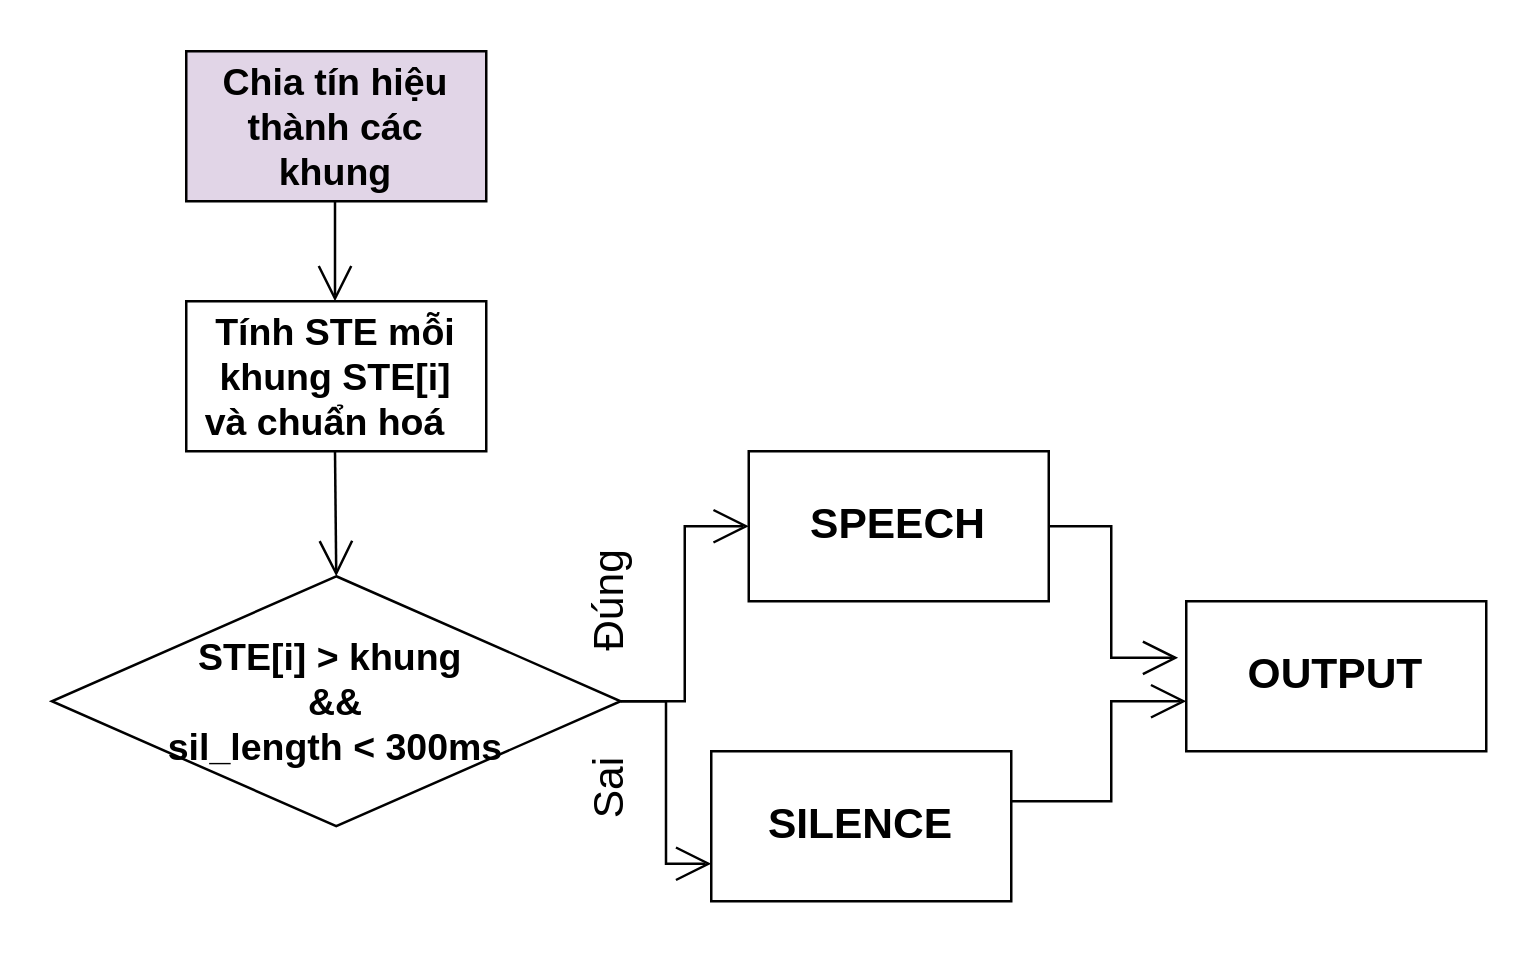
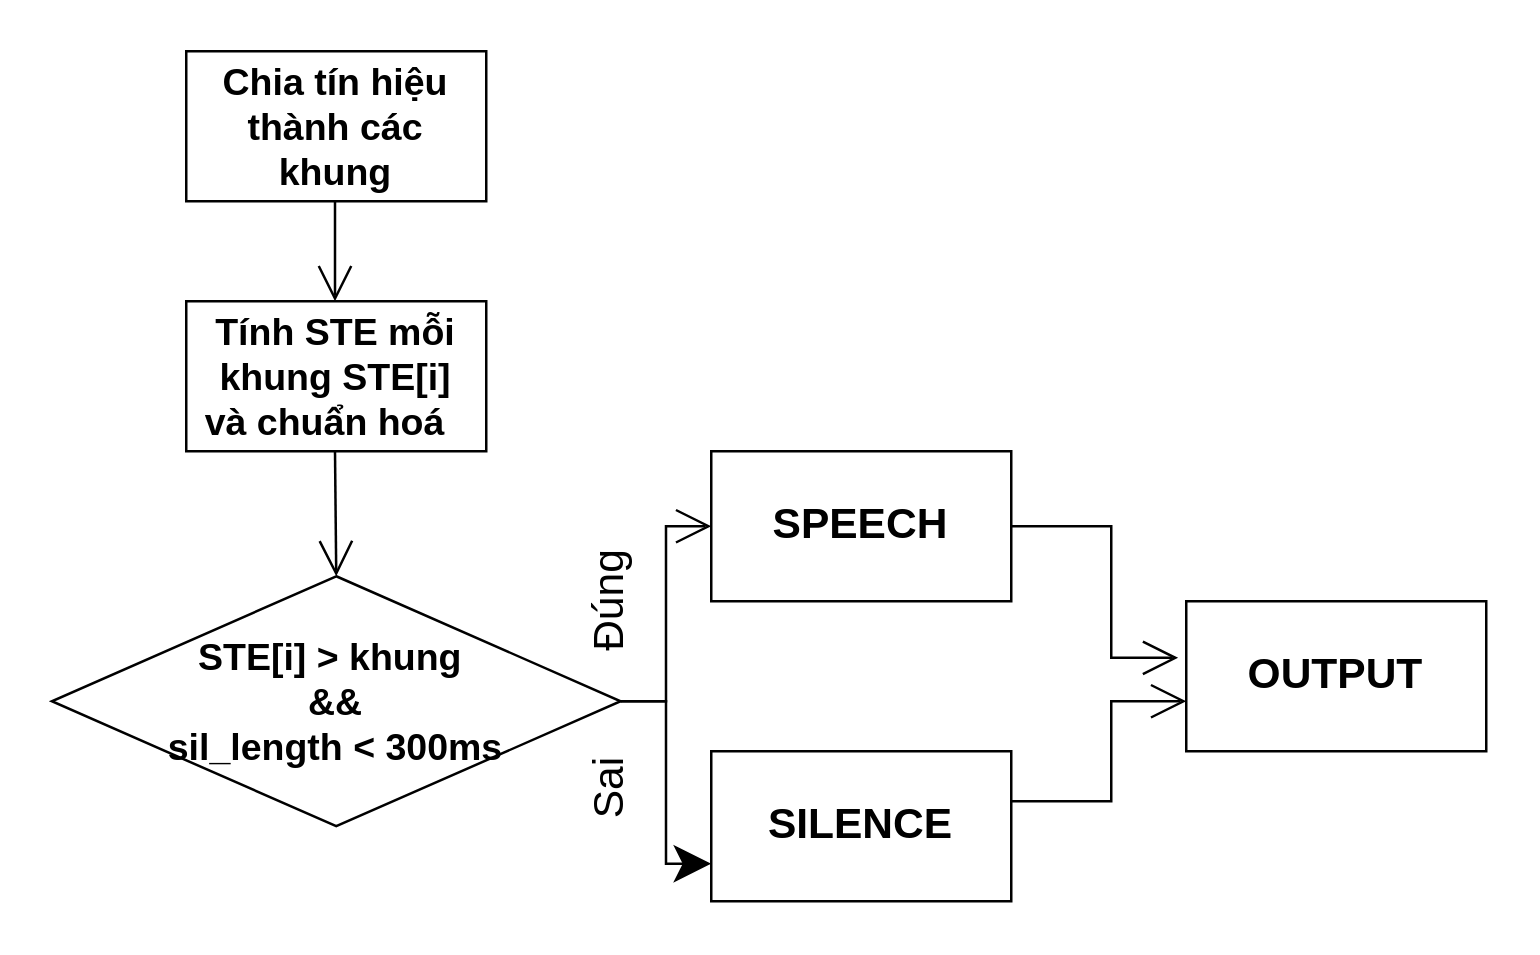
(336, 126) -> (336, 126)
(899, 526) -> (861, 526)
(690, 864) -> (681, 864)
